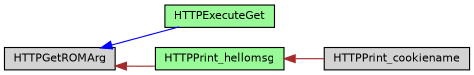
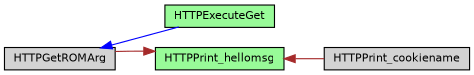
(141, 66) -> (129, 51)
